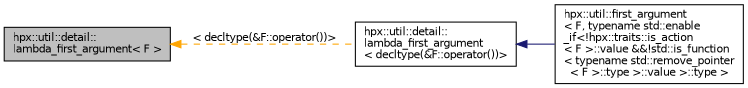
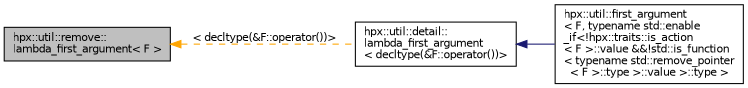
(87, 44) -> (87, 44)
